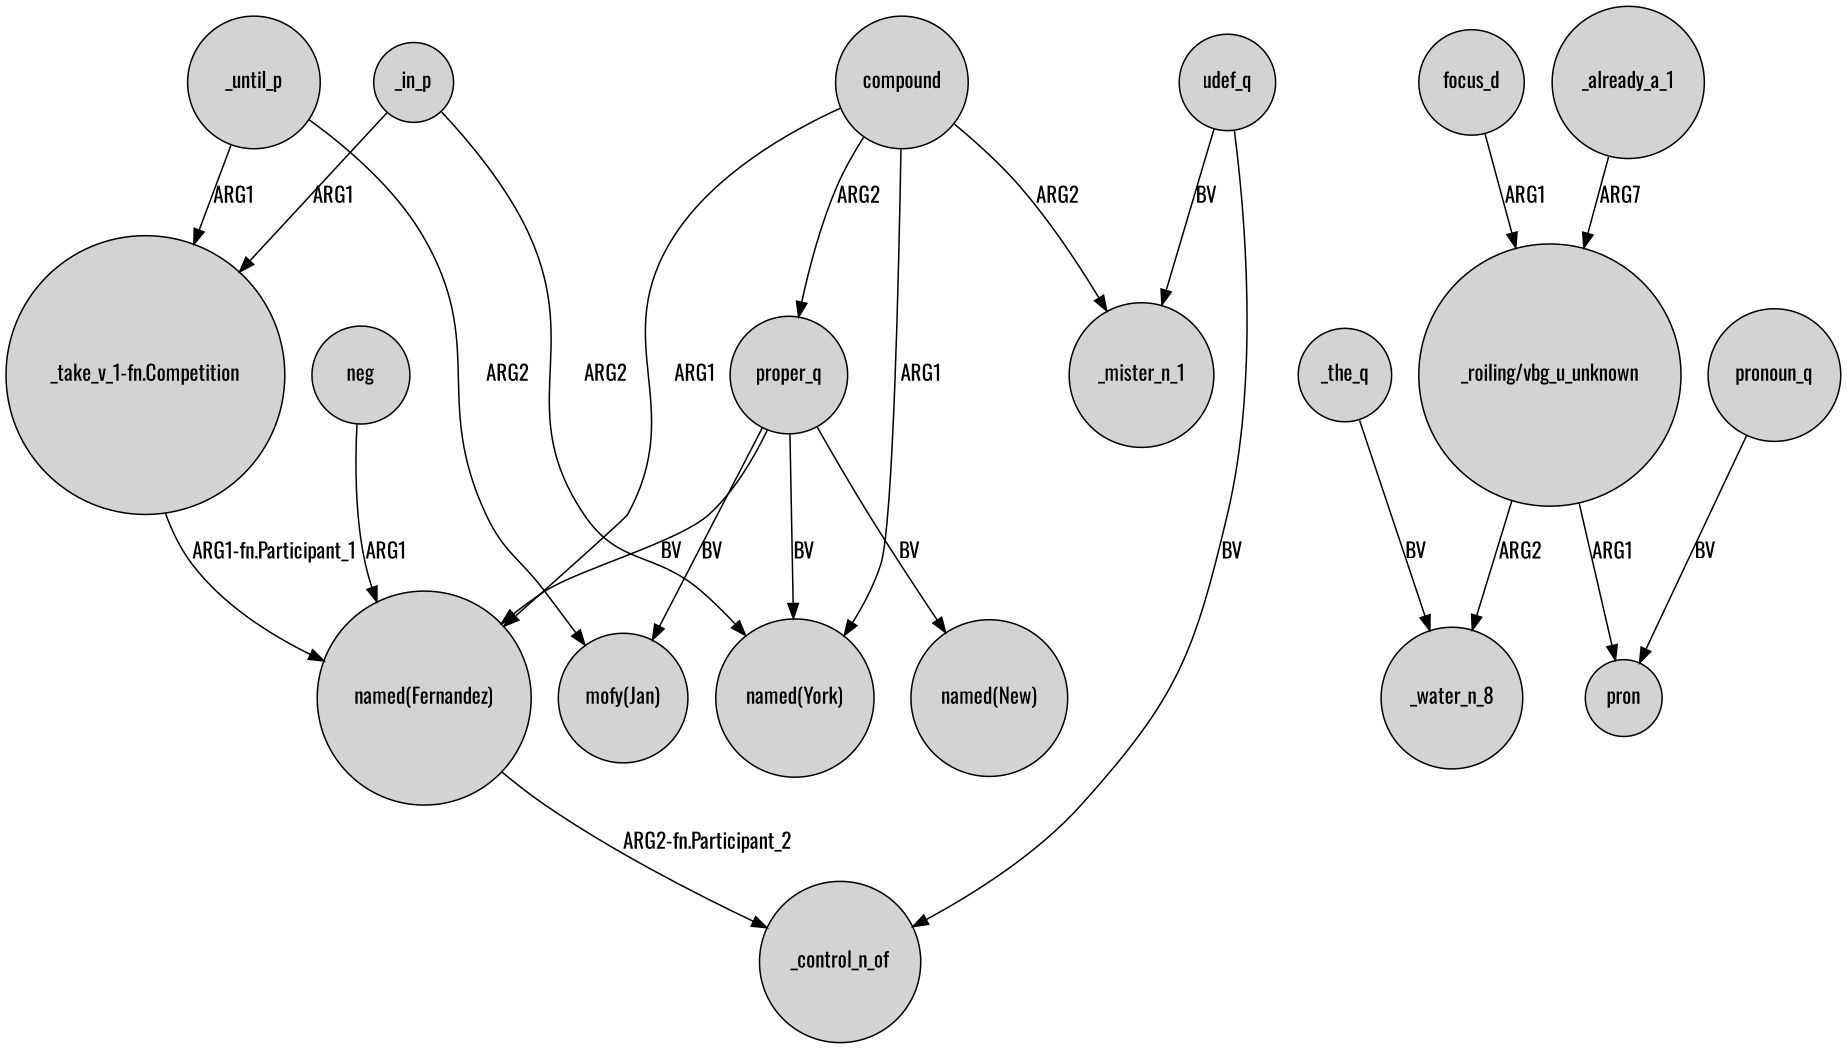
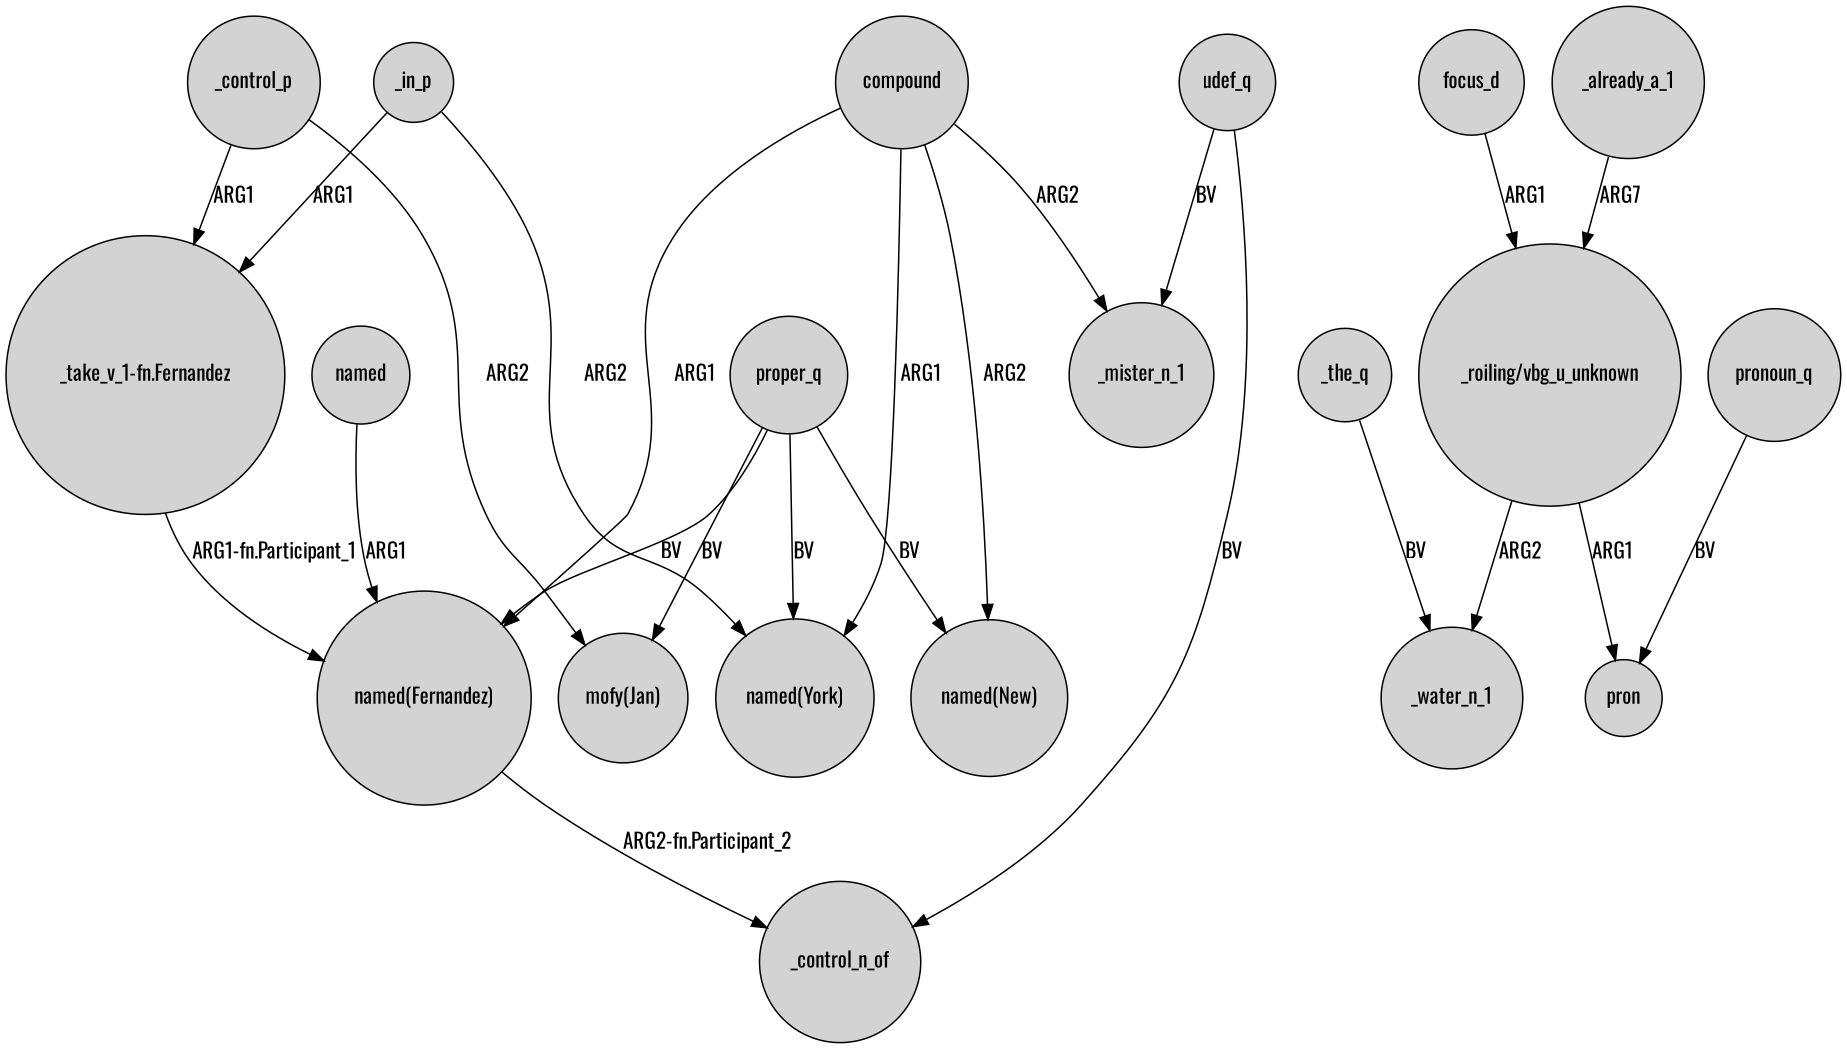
(254, 82) -> (254, 82)
(825, 217) -> (971, 373)
(145, 375) -> (145, 375)
(361, 375) -> (361, 375)
(1452, 698) -> (1452, 698)
